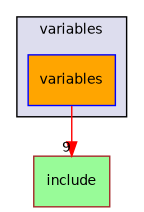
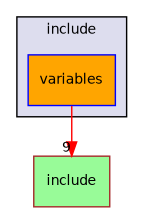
(72, 30) -> (72, 30)
